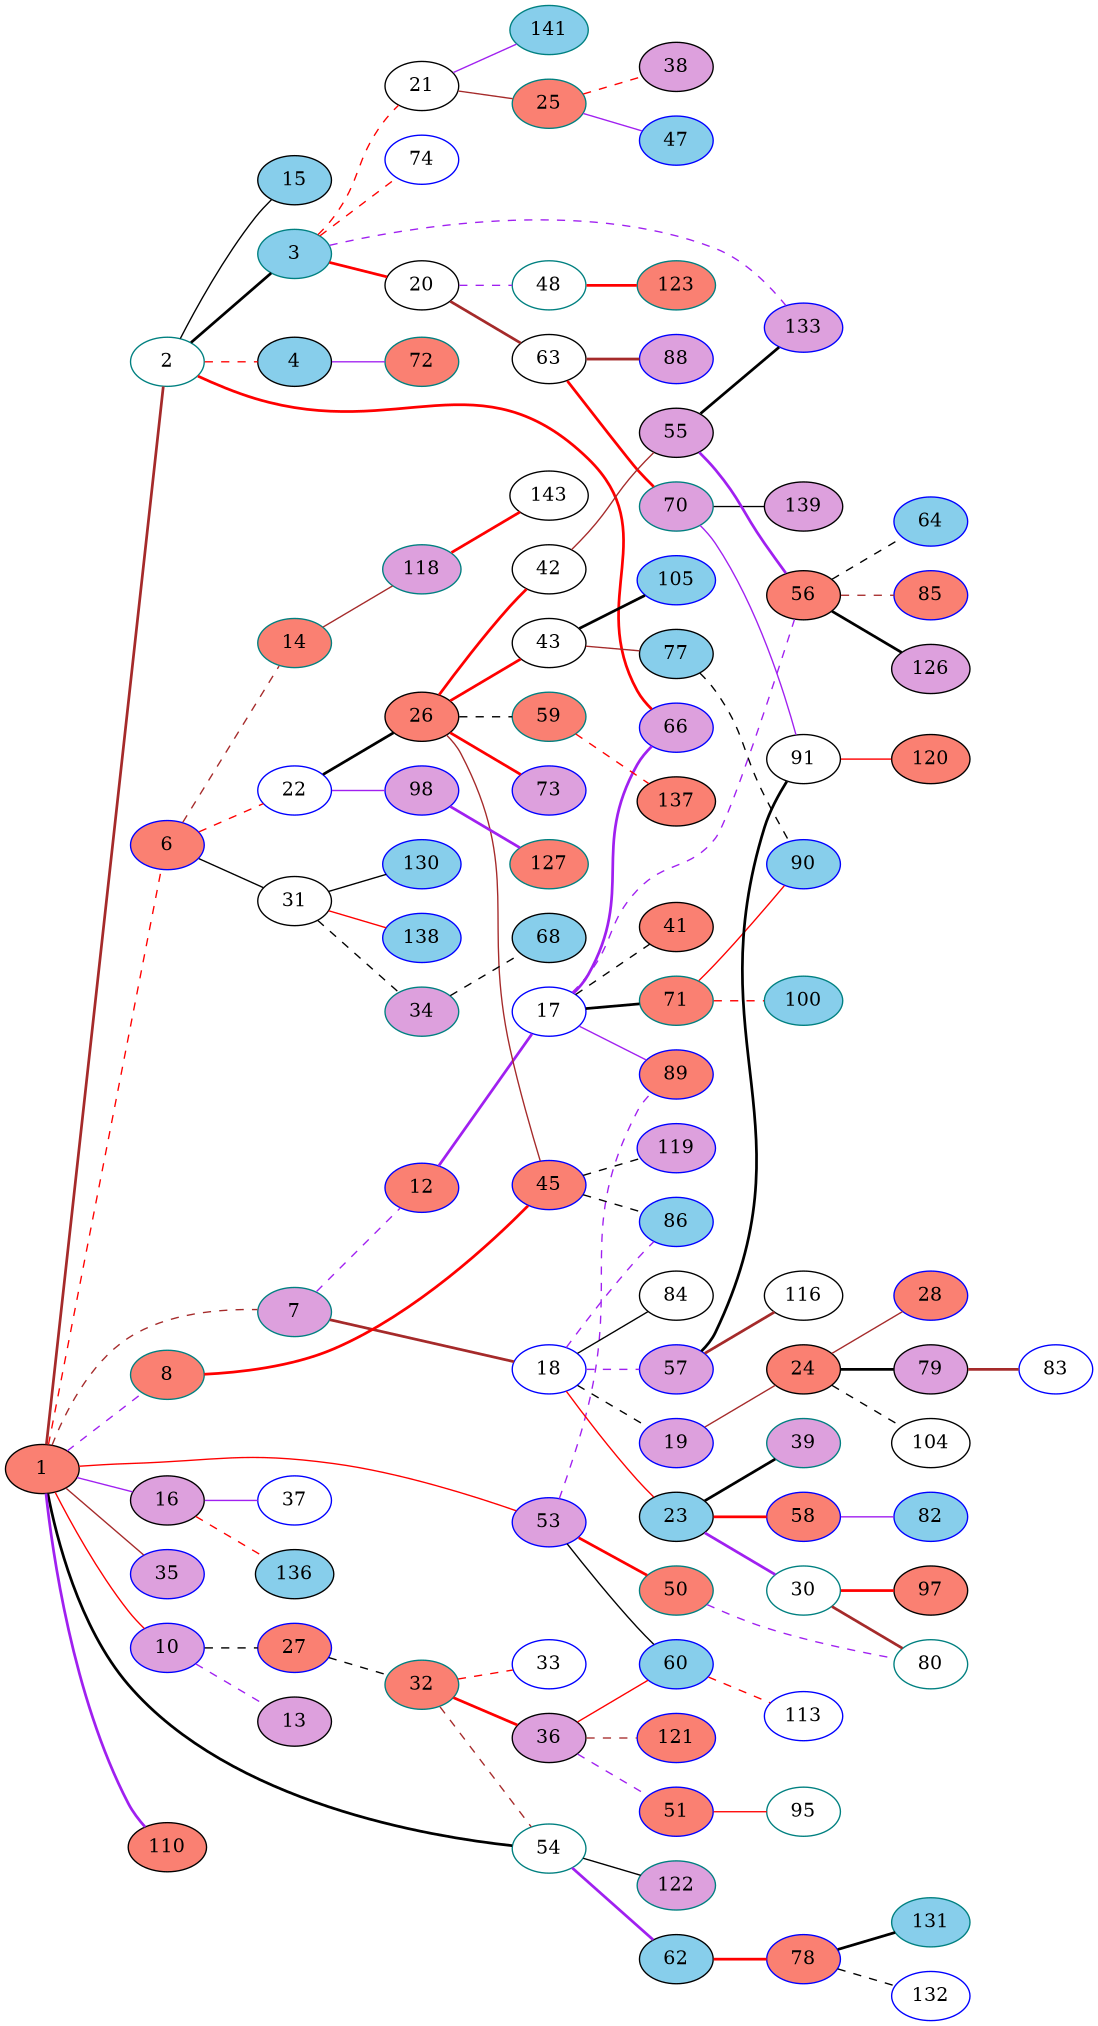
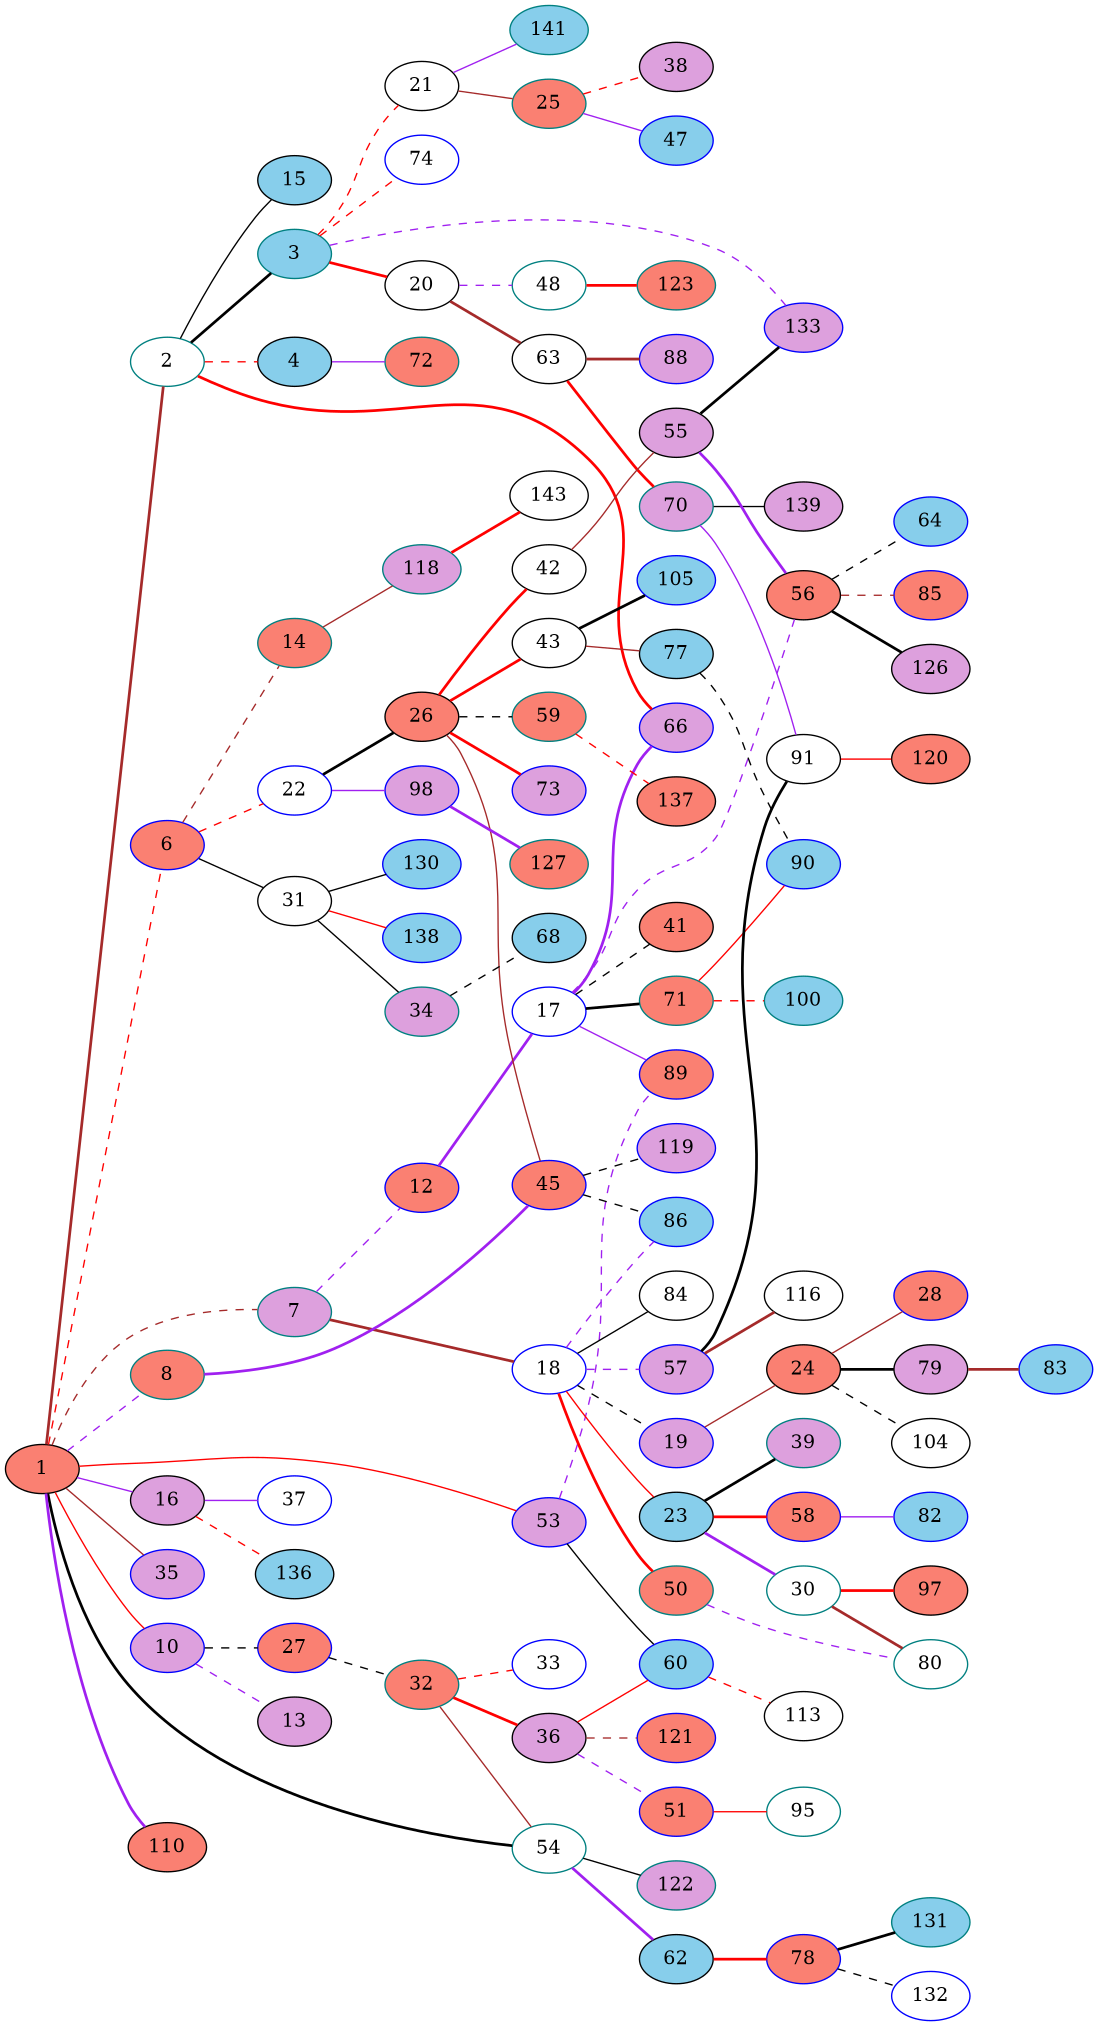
(358, 956) -> (358, 956)
(382, 1323) -> (382, 1323)
(1056, 1369) -> (1056, 1369)
(613, 1557) -> (598, 1487)
(804, 1716) -> (804, 1716)
(486, 1767) -> (486, 1767)
